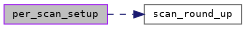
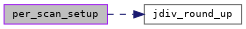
(193, 14) -> (193, 14)
